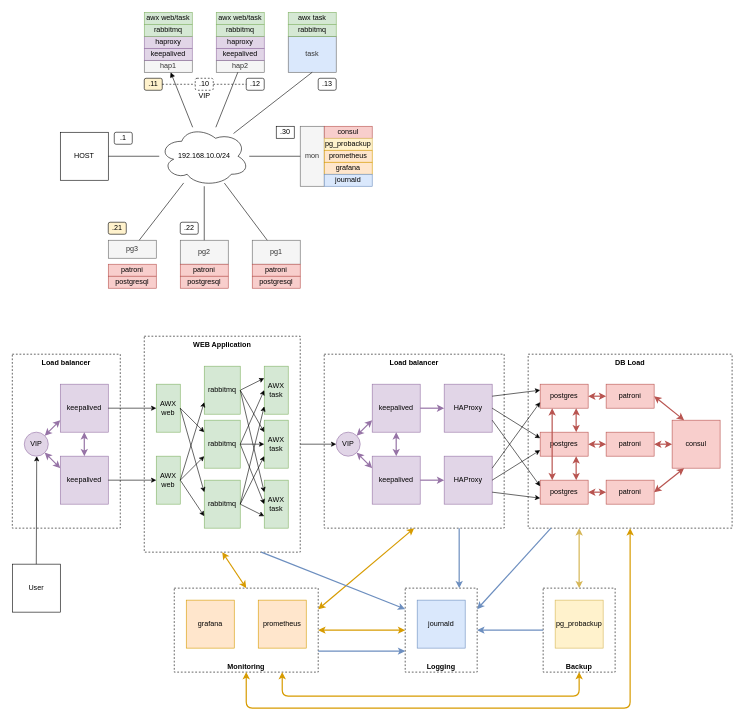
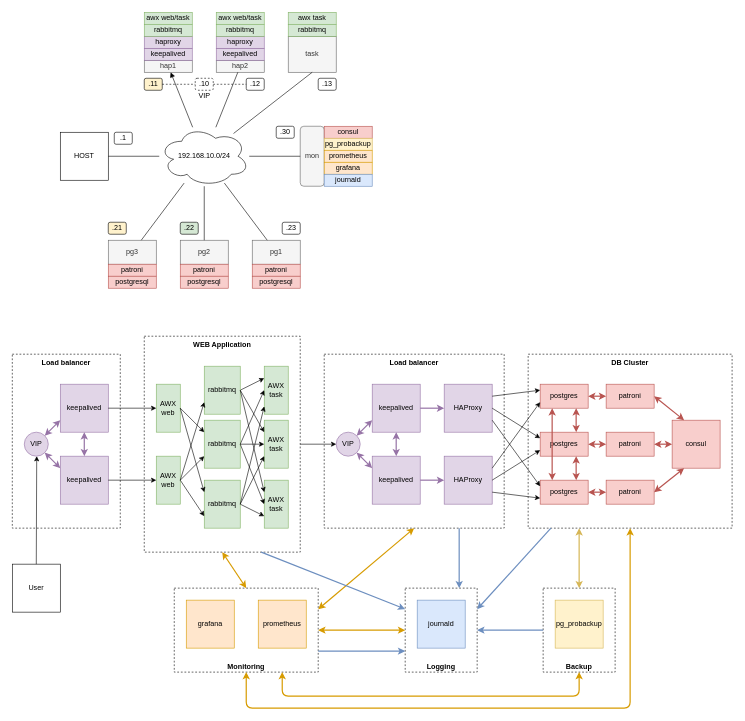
(312, 54) -> (312, 54)
(285, 132) -> (285, 132)
(312, 156) -> (312, 156)
(189, 228) -> (189, 228)
none -> (291, 228)
(132, 249) -> (132, 252)
(630, 363) -> (630, 363)
